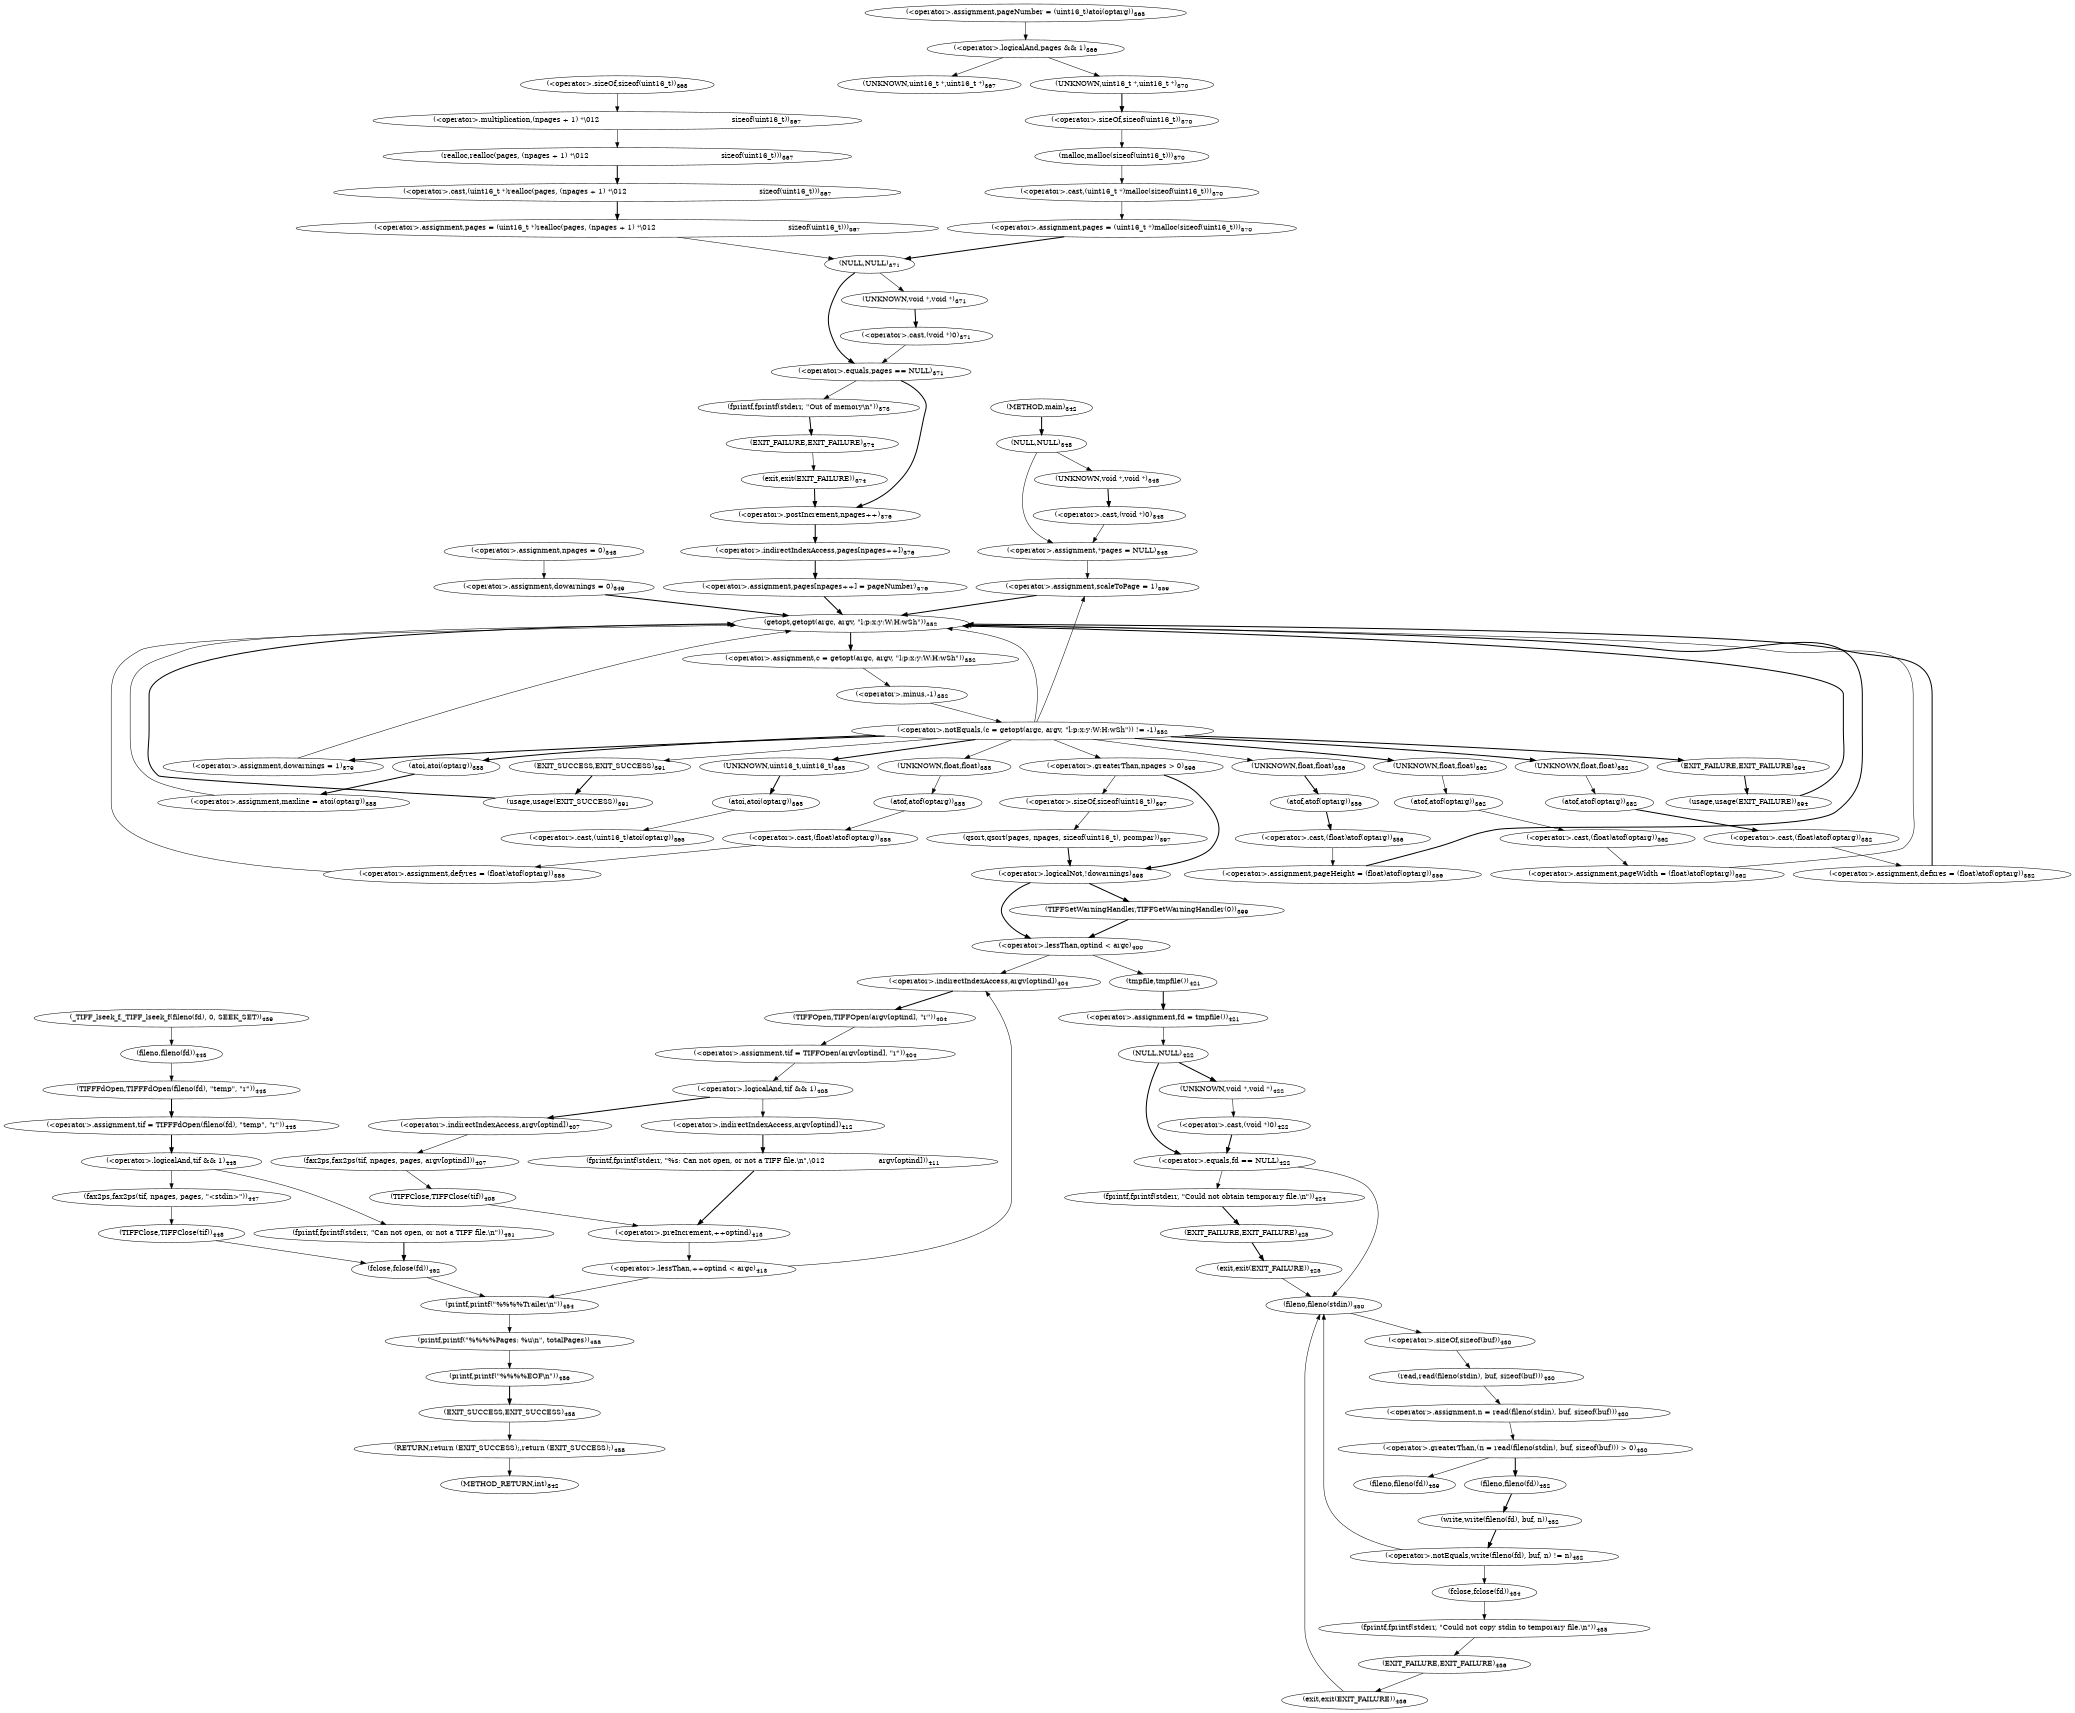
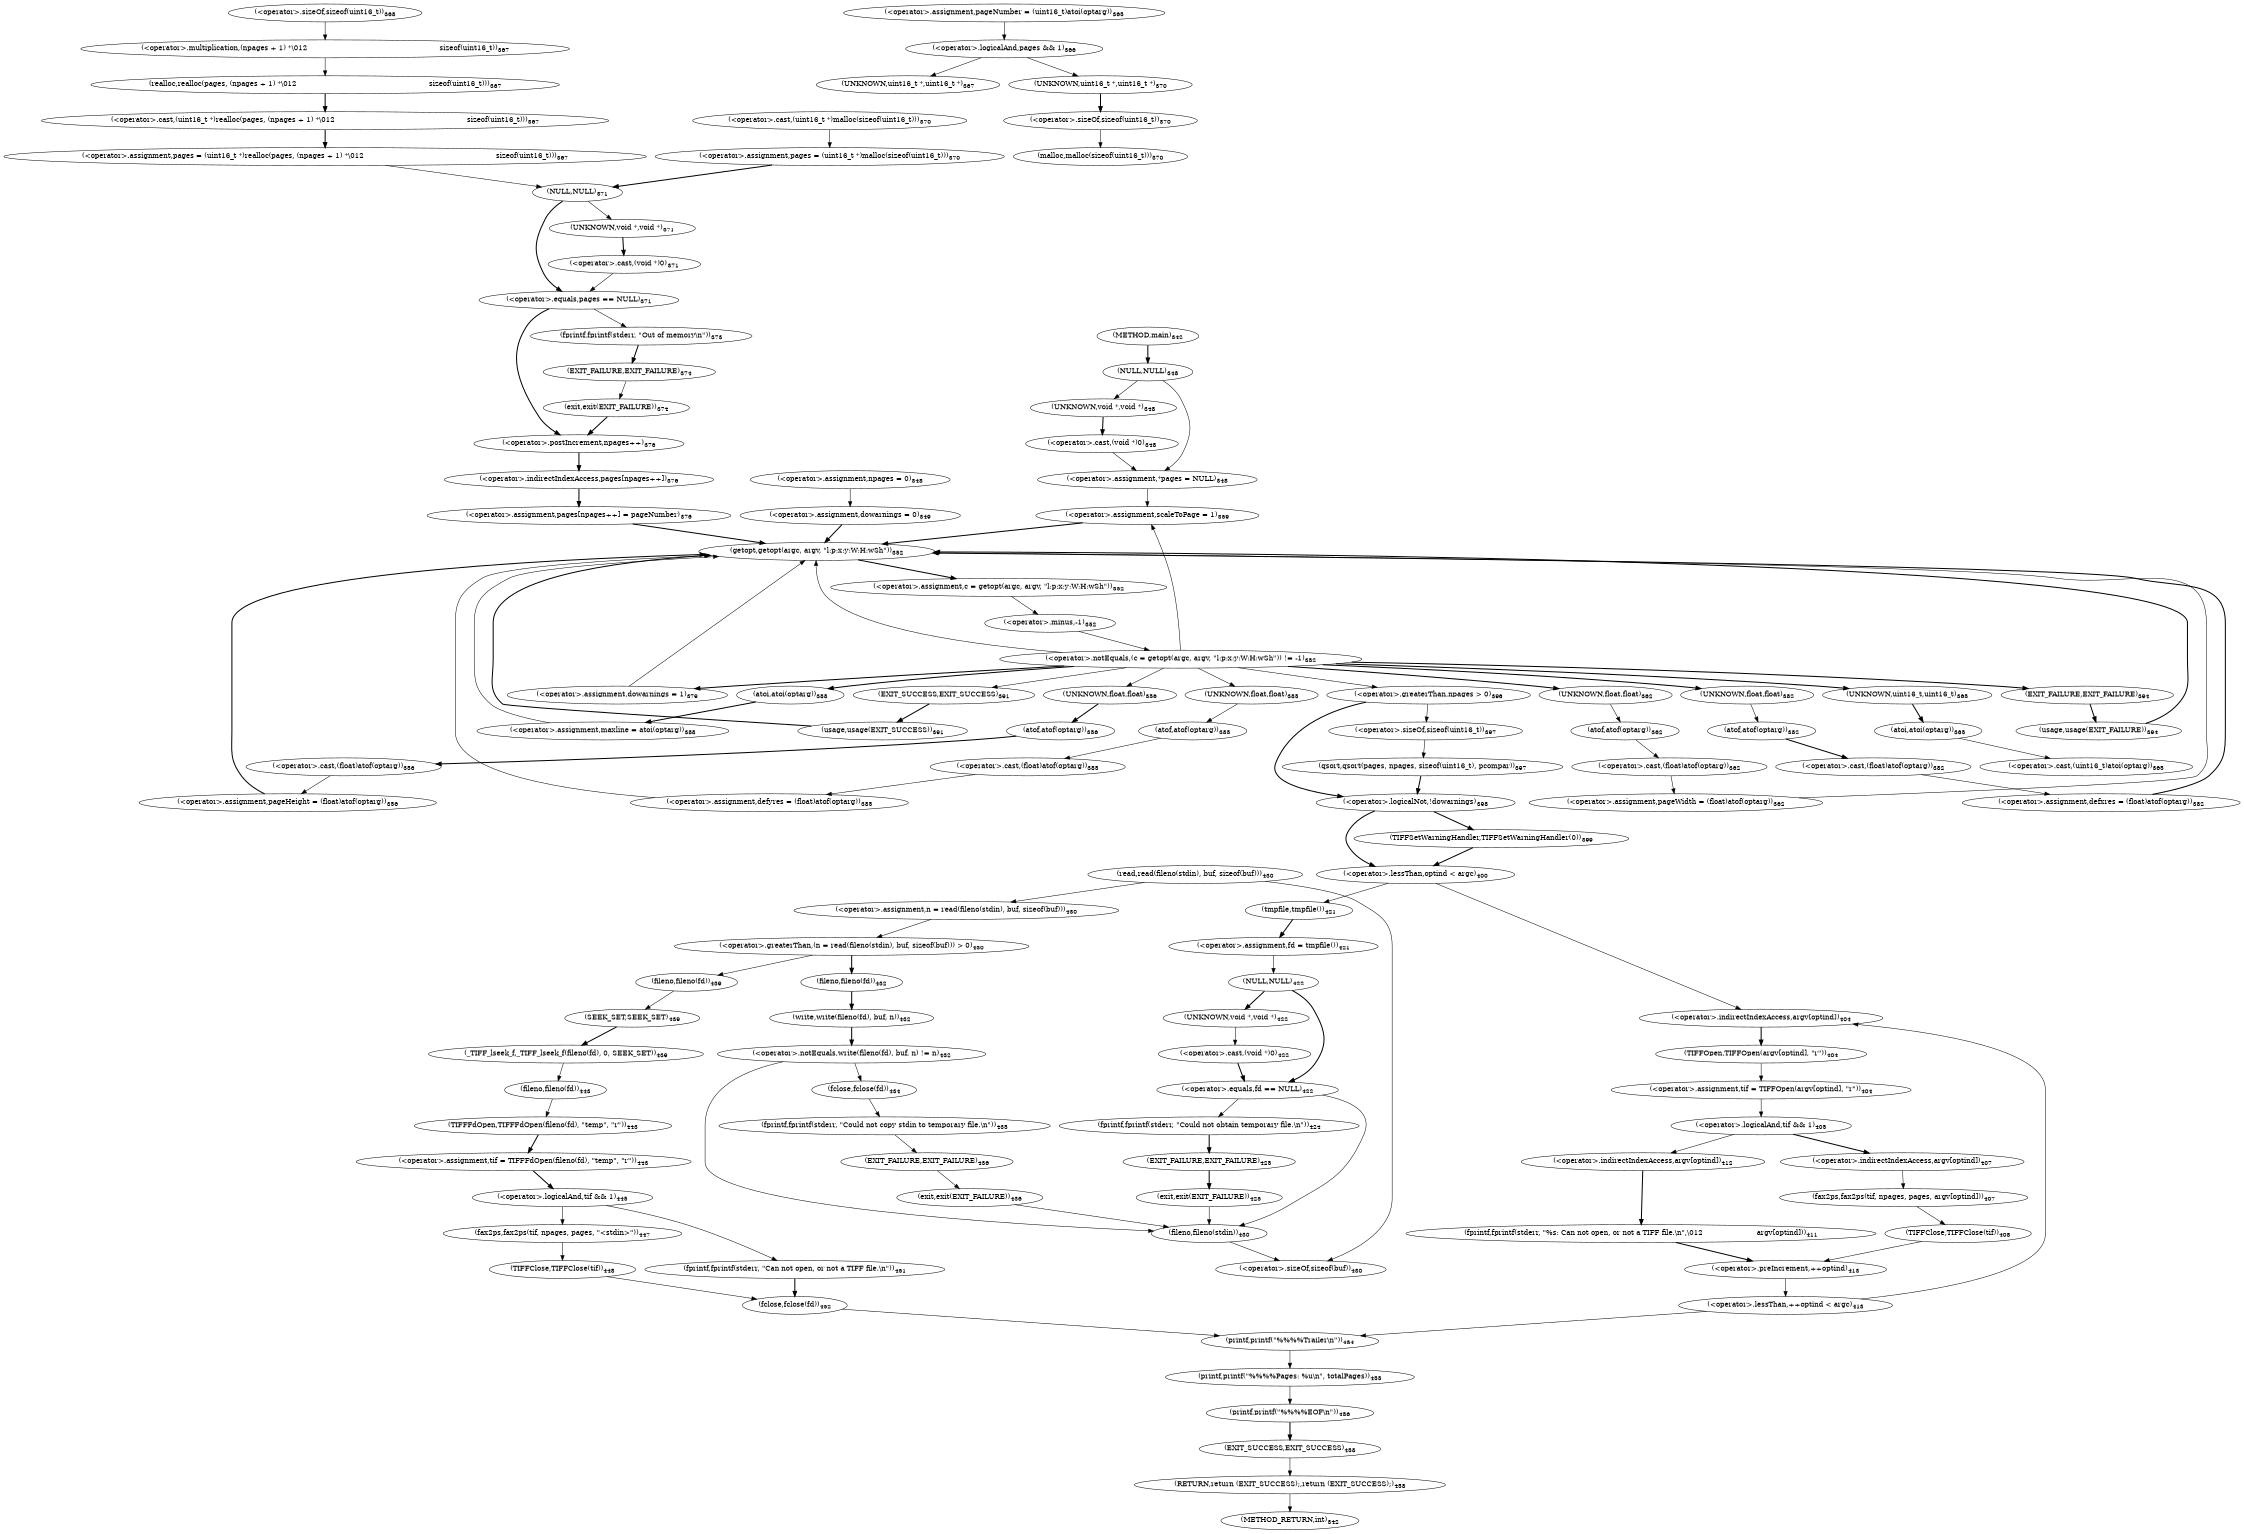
(1122, 172) -> none
none -> (632, 1018)
(1462, 1357) -> (1392, 1040)
